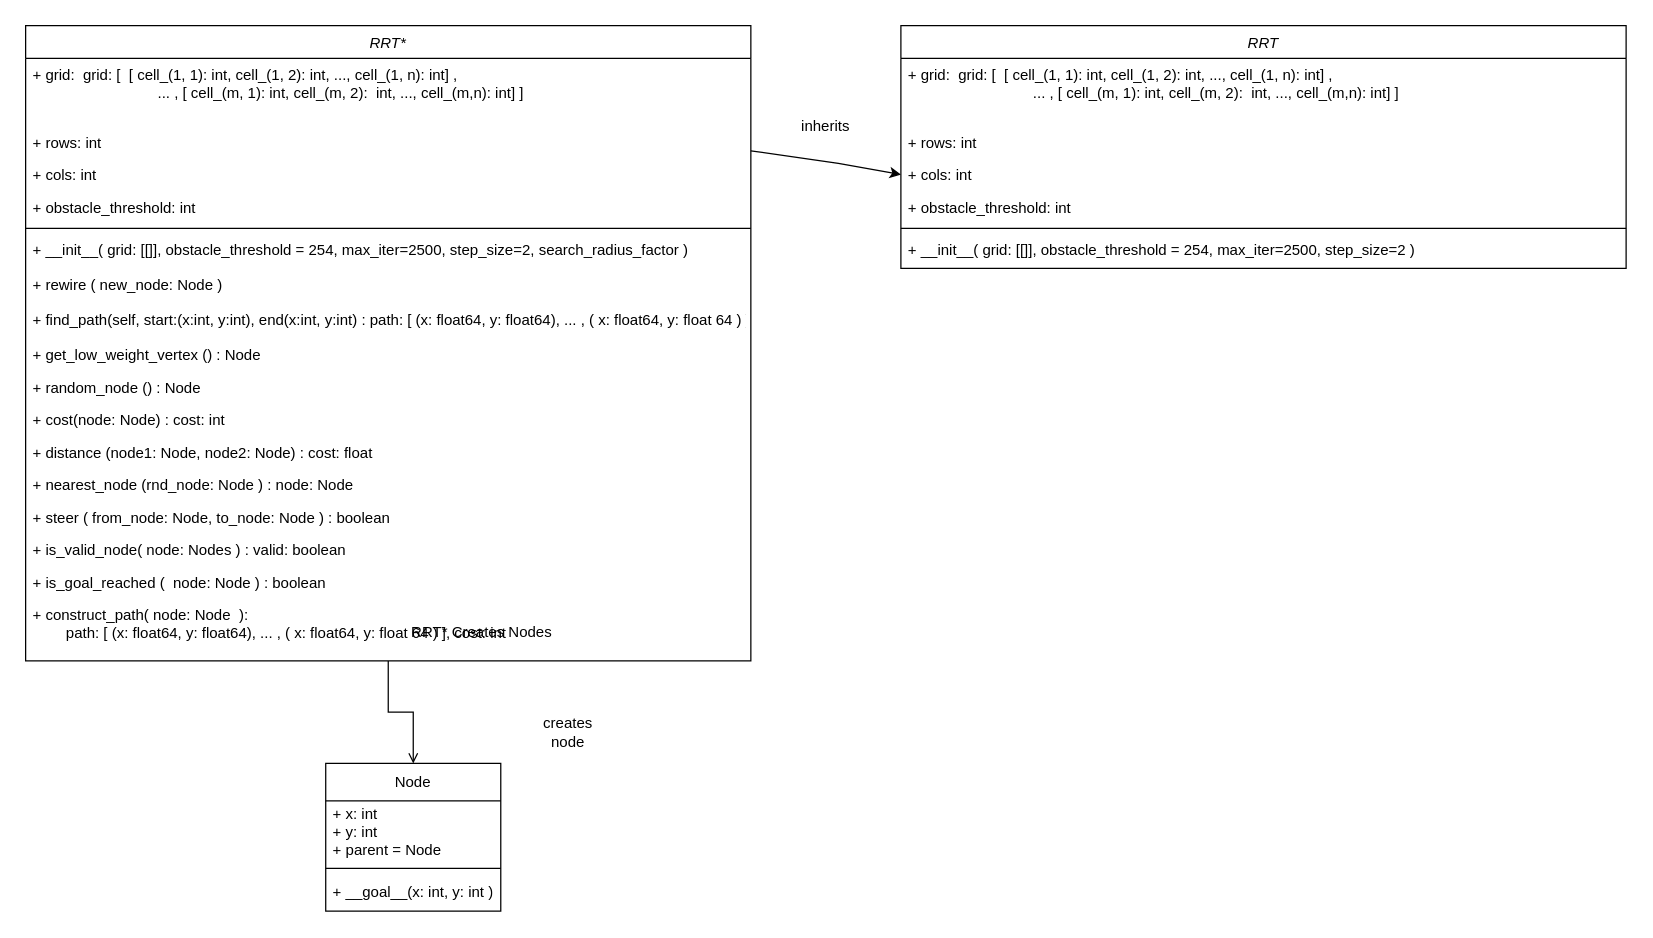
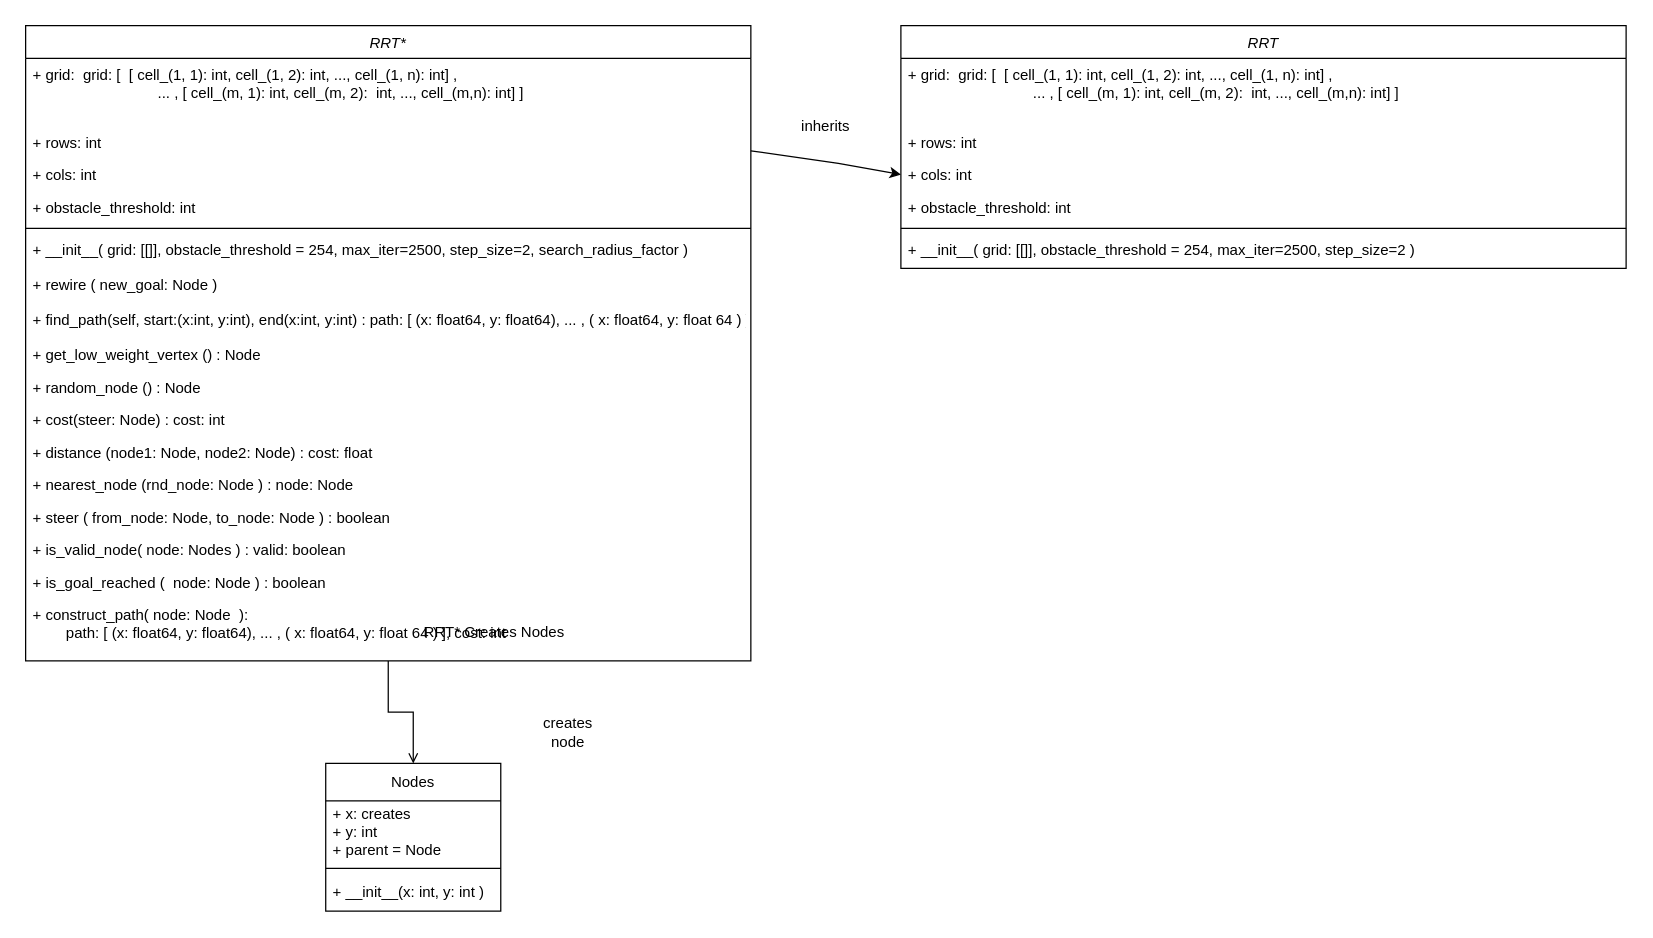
(132, 285) -> (130, 285)
(141, 420) -> (145, 420)
(482, 632) -> (494, 632)
(413, 782) -> (413, 782)
(390, 832) -> (390, 832)
(414, 892) -> (414, 892)
